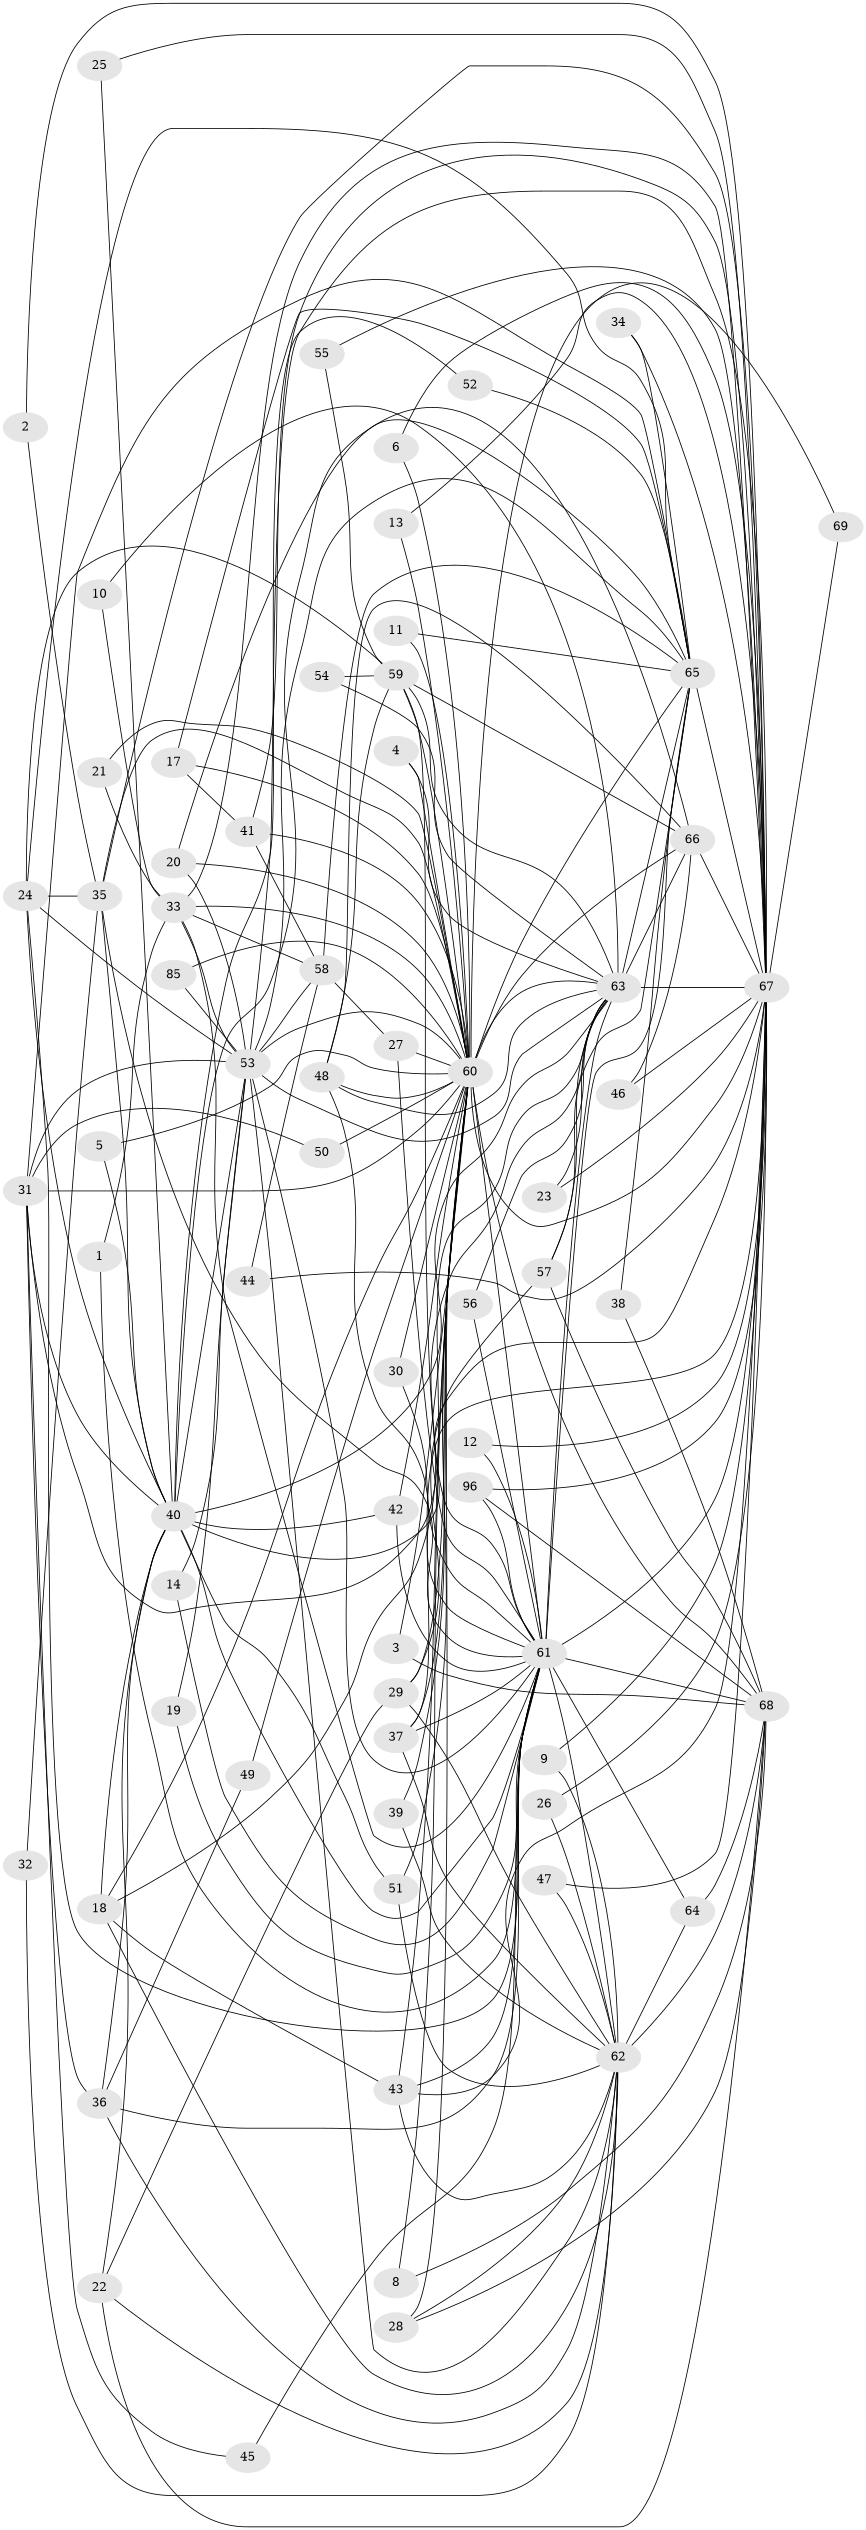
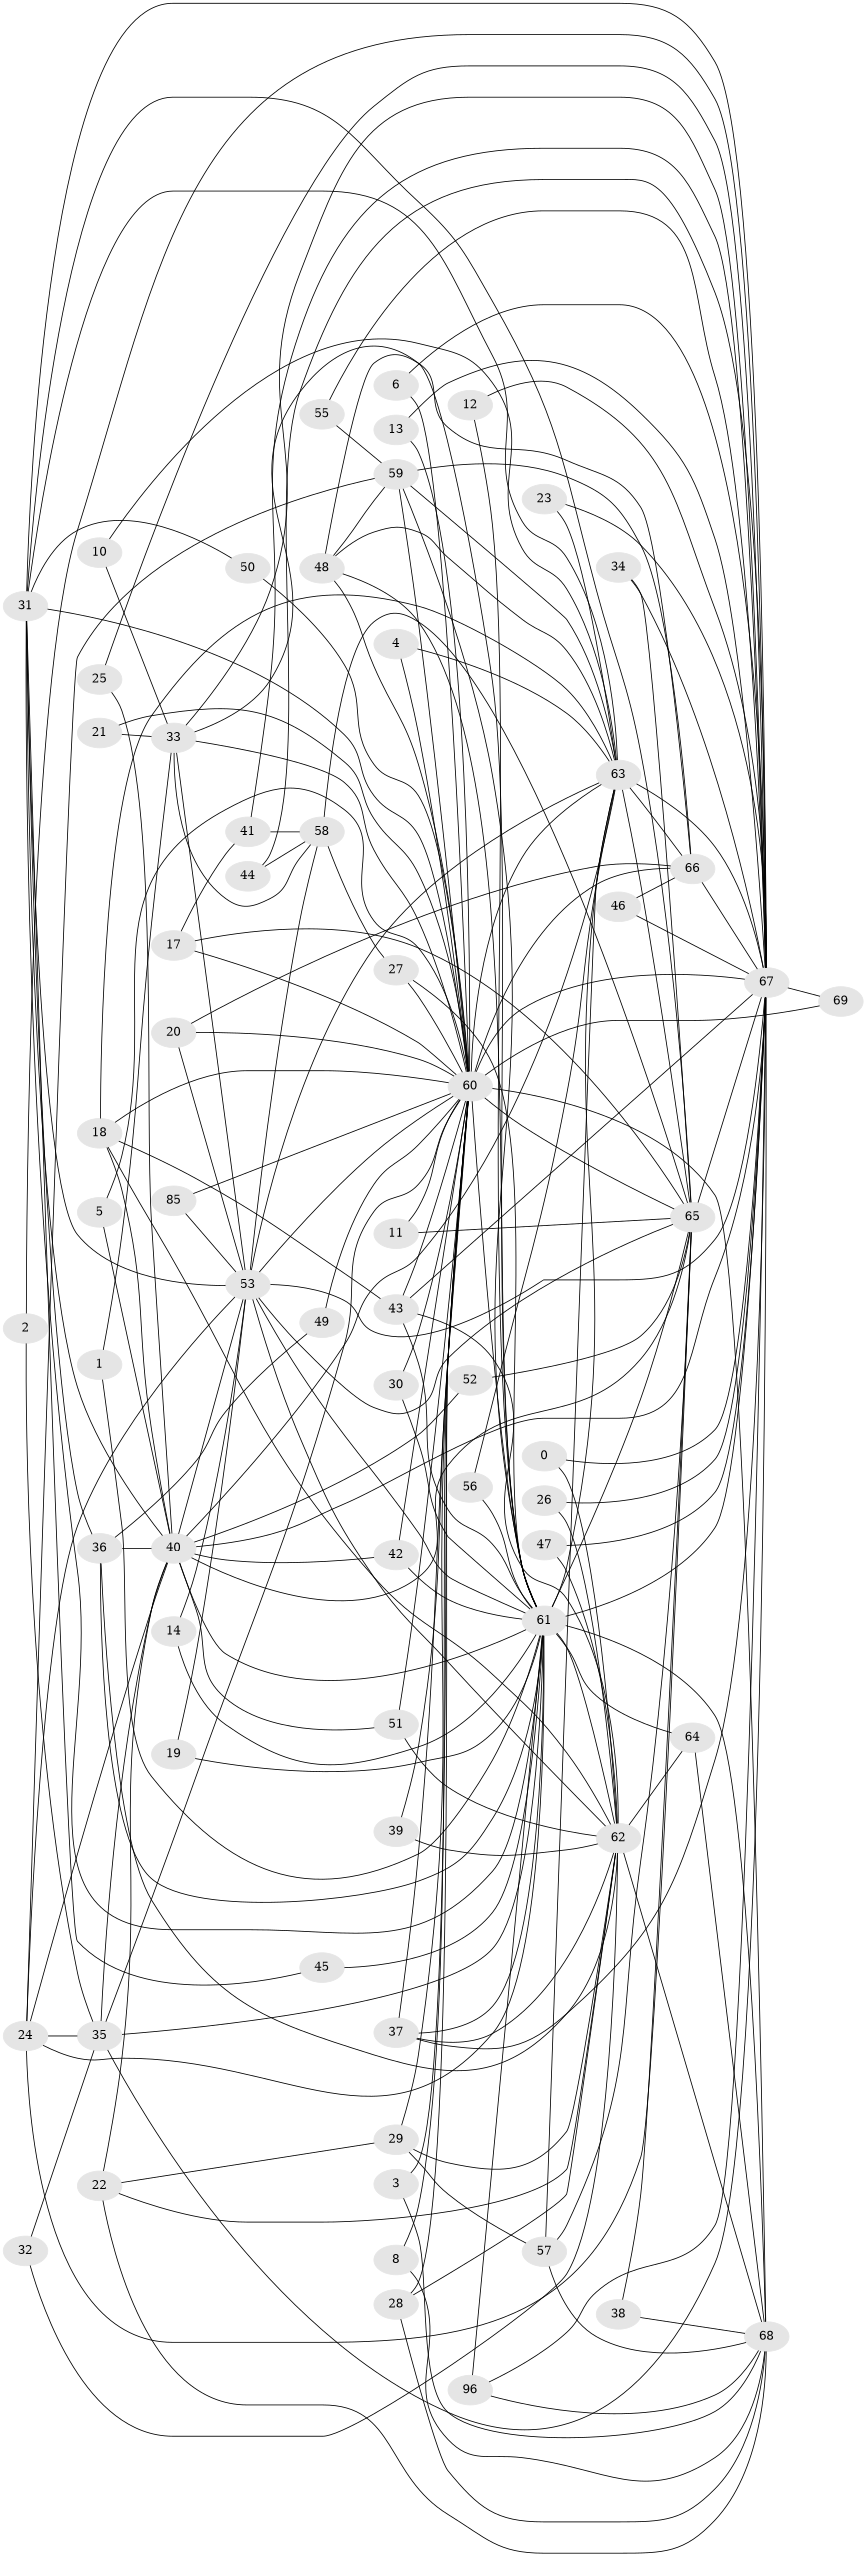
none -> (596, 3)
(322, 677) -> none
(417, 902) -> none
none -> (79, 1596)
(544, 1760) -> (544, 1456)
